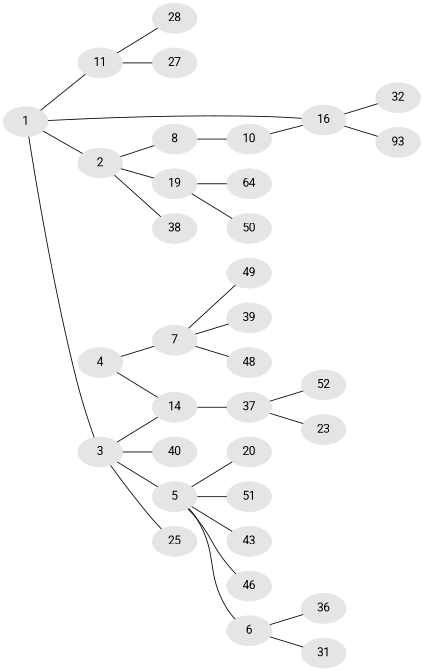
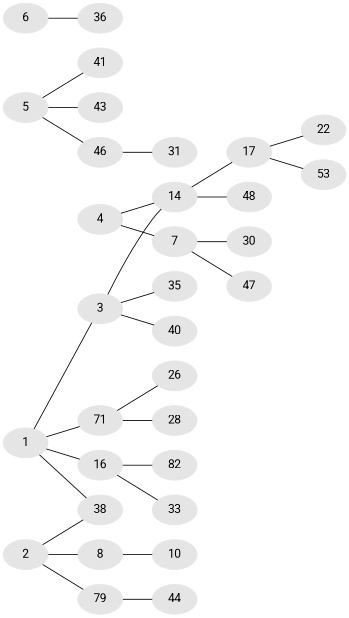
(100, 63) -> (100, 421)
(175, 63) -> (175, 376)
(398, 98) -> (175, 465)
(286, 130) -> none
(63, 142) -> (63, 476)
(398, 142) -> (175, 510)
(175, 184) -> (100, 599)
(249, 184) -> (175, 599)
(249, 228) -> none
(249, 273) -> (249, 286)
(249, 318) -> (249, 242)
(212, 351) -> (212, 197)
(324, 385) -> (324, 175)
(249, 407) -> (249, 152)
(324, 430) -> (324, 130)
(249, 452) -> none
(137, 474) -> none
(249, 497) -> (100, 63)
(175, 541) -> (175, 286)
(212, 564) -> none
(287, 642) -> (138, 152)
